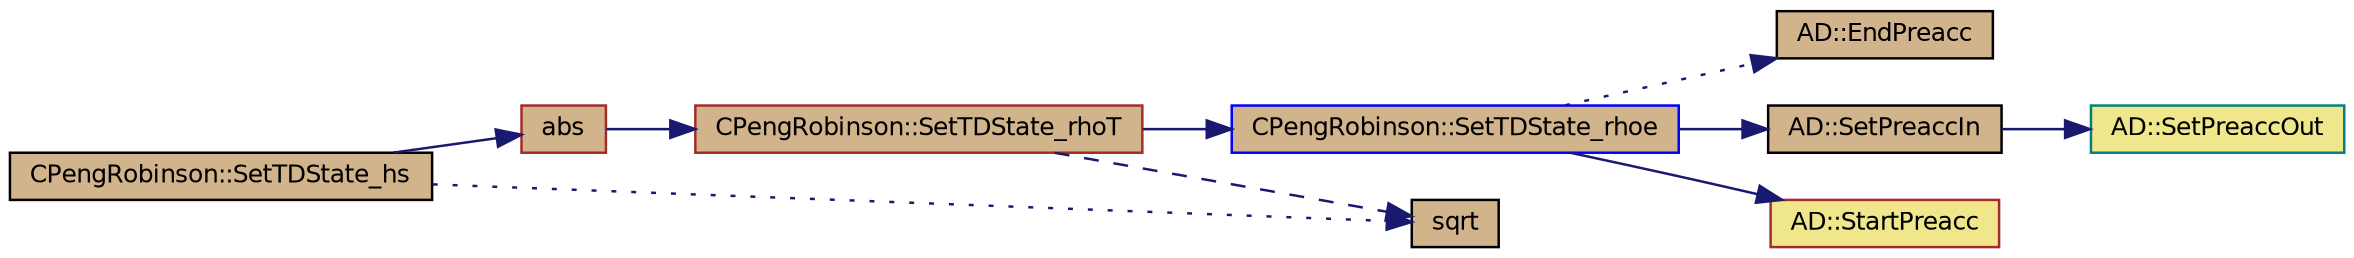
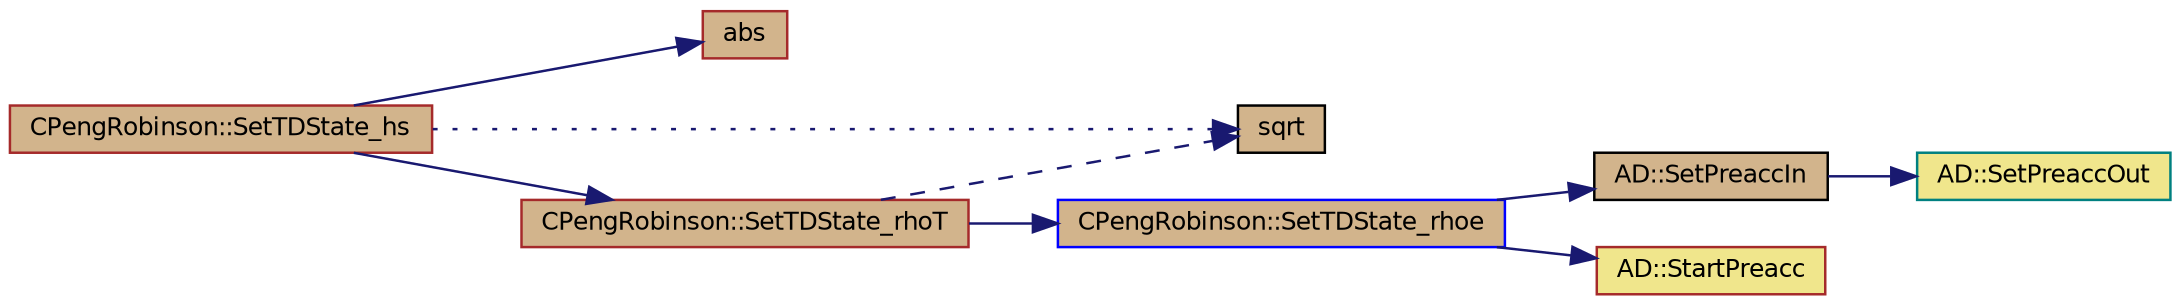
(1885, 35) -> none
(638, 129) -> (471, 174)
(221, 176) -> (221, 129)
